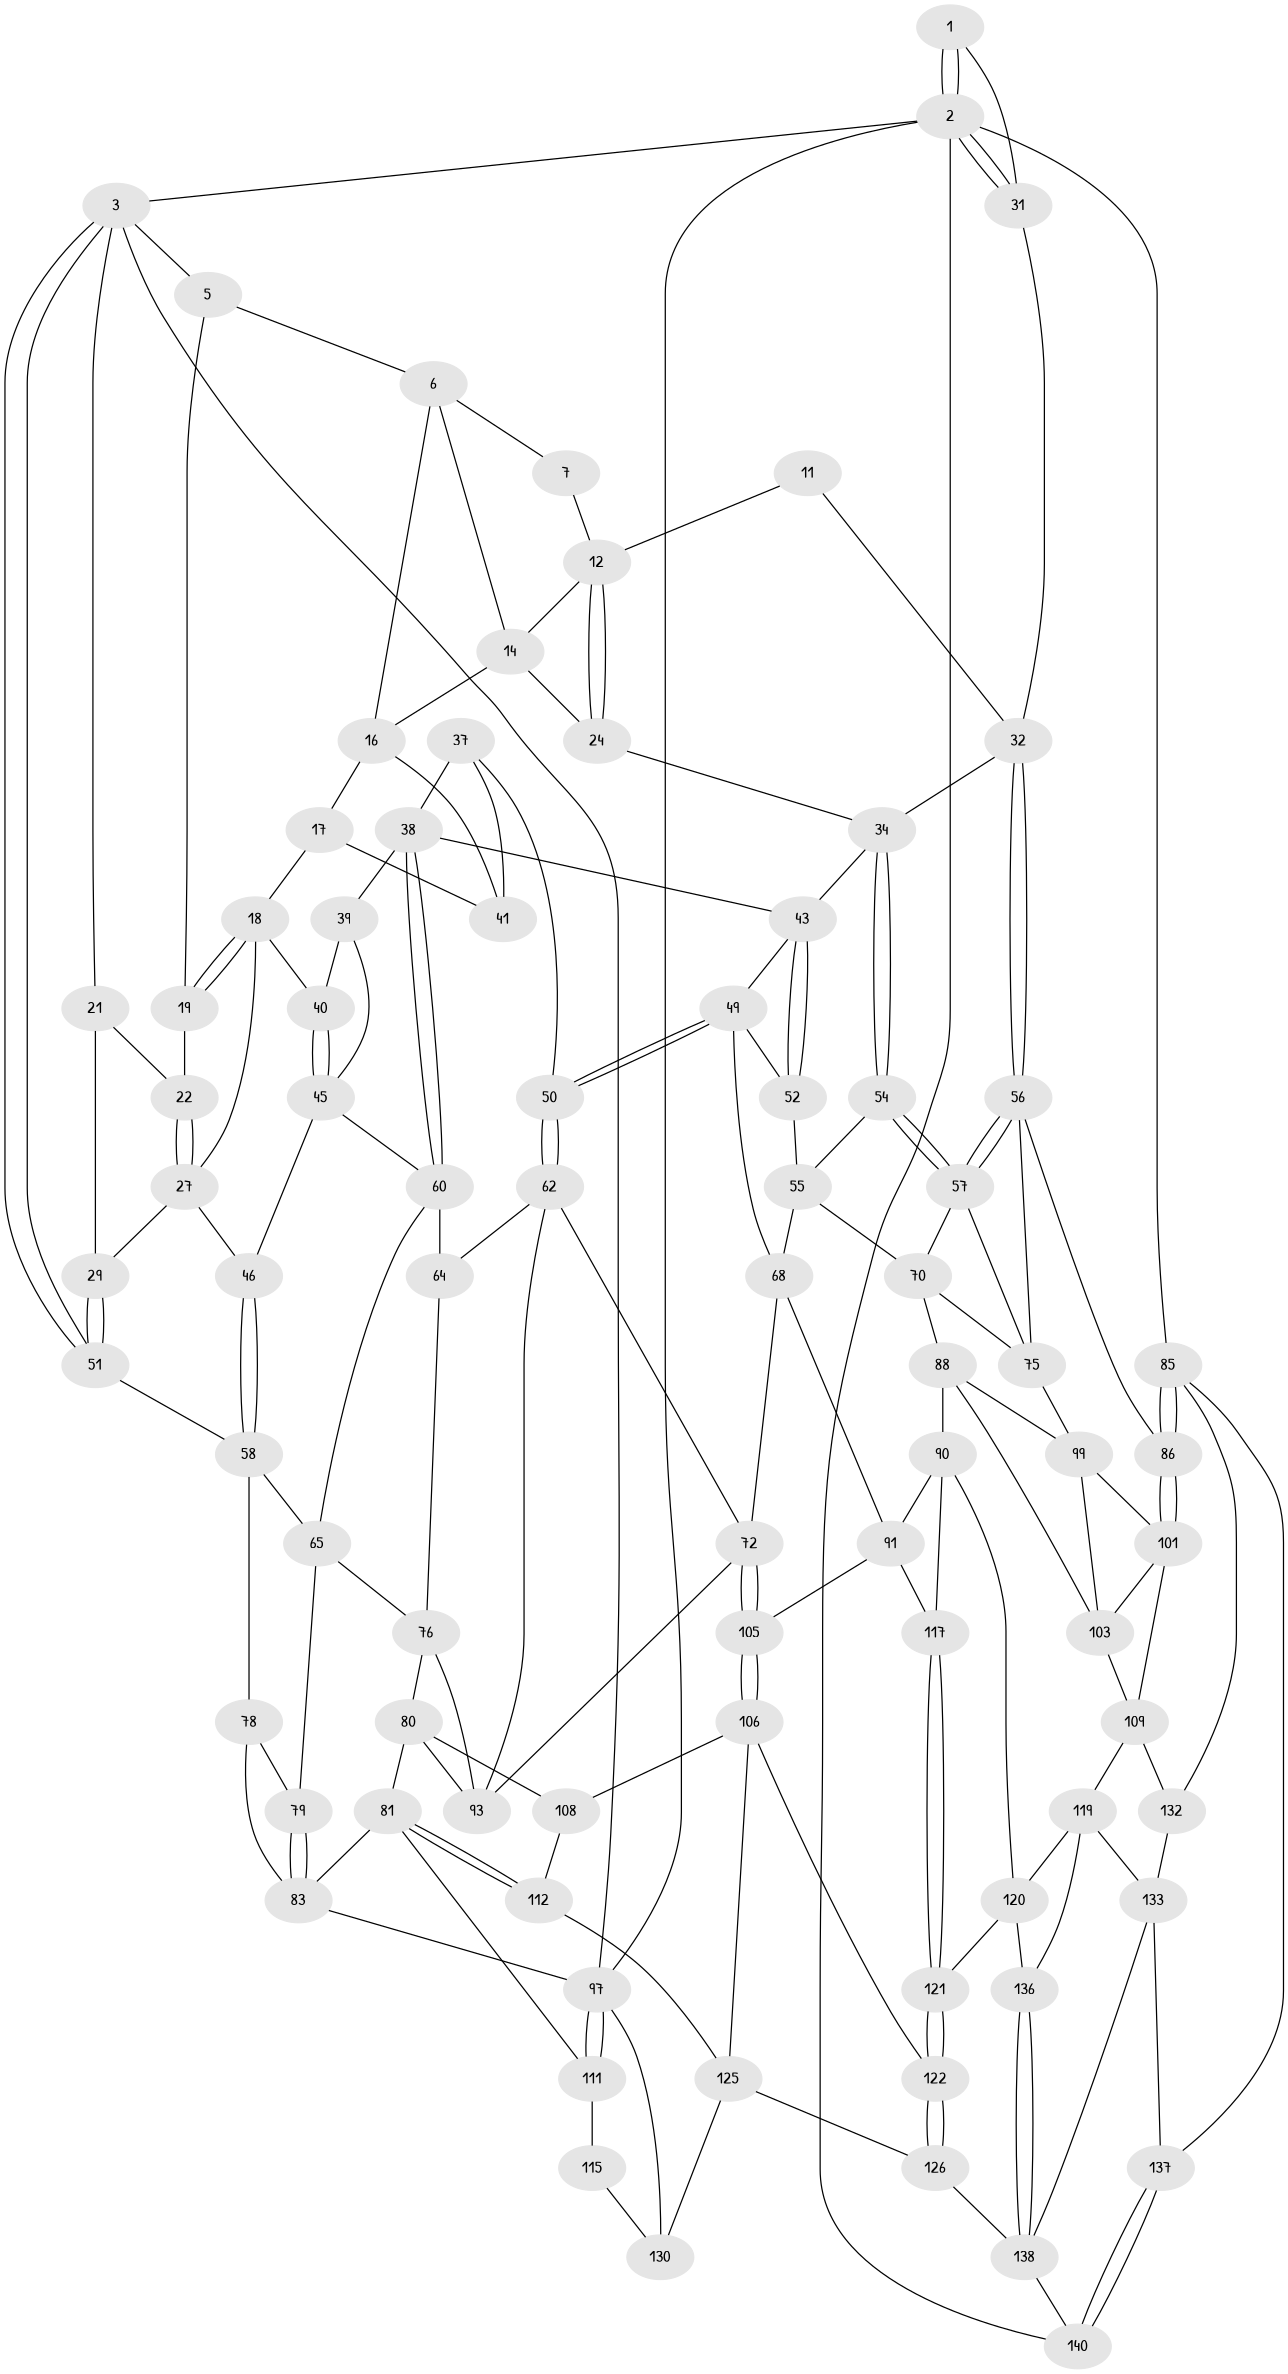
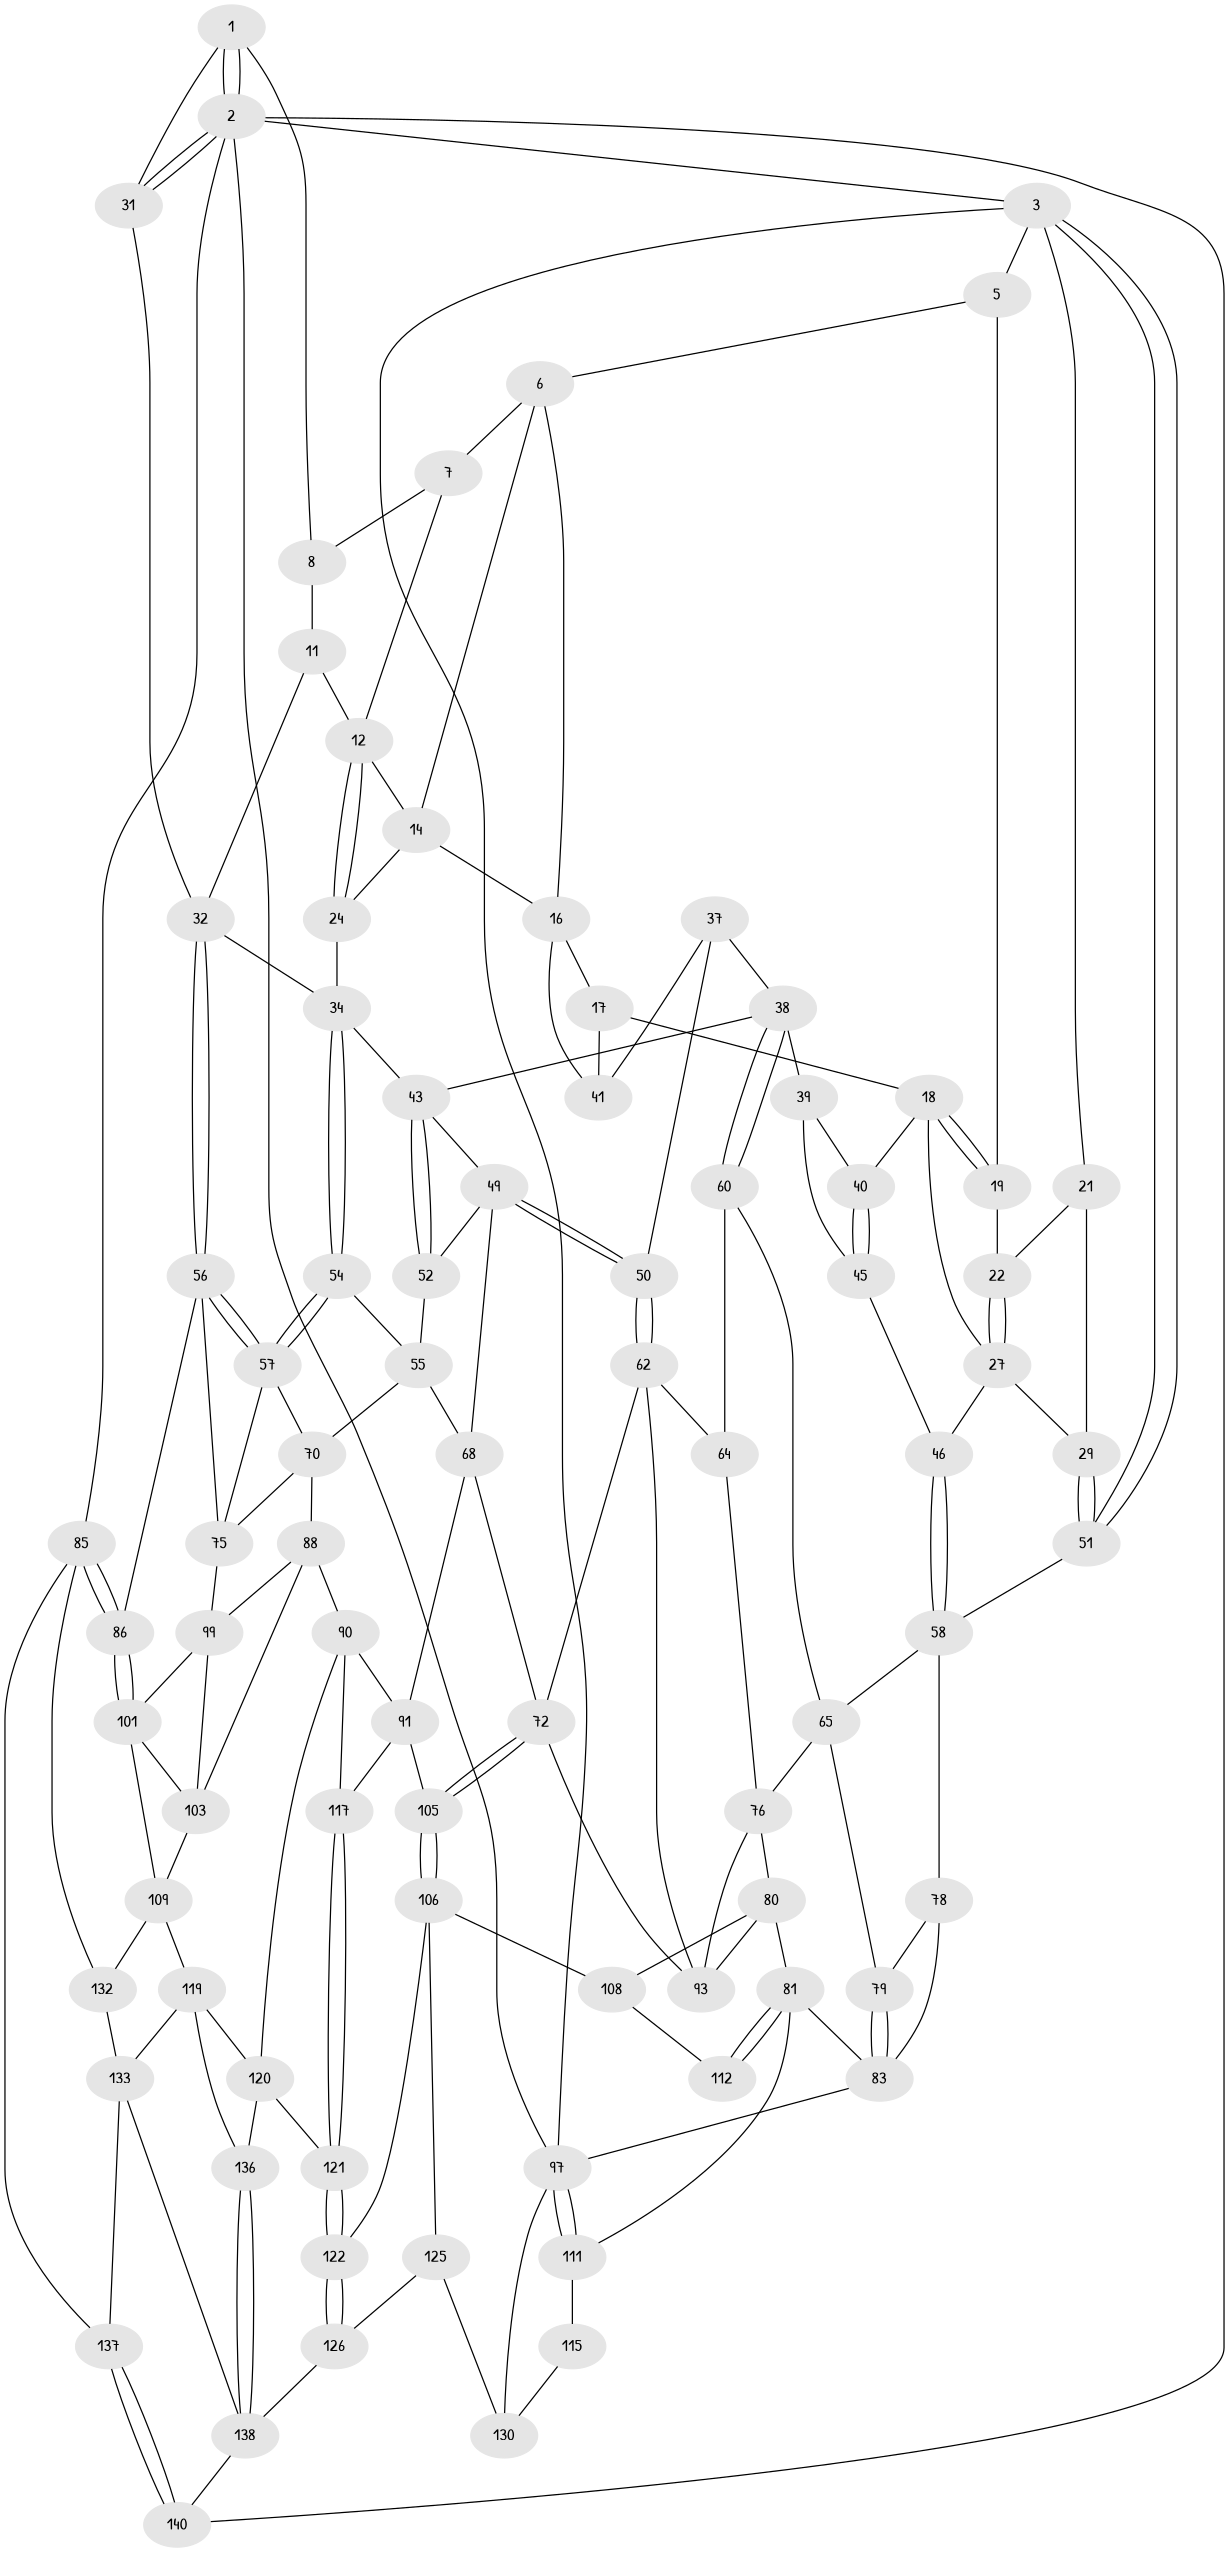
none -> (312, 562)
(380, 1142) -> none
(650, 1976) -> none
